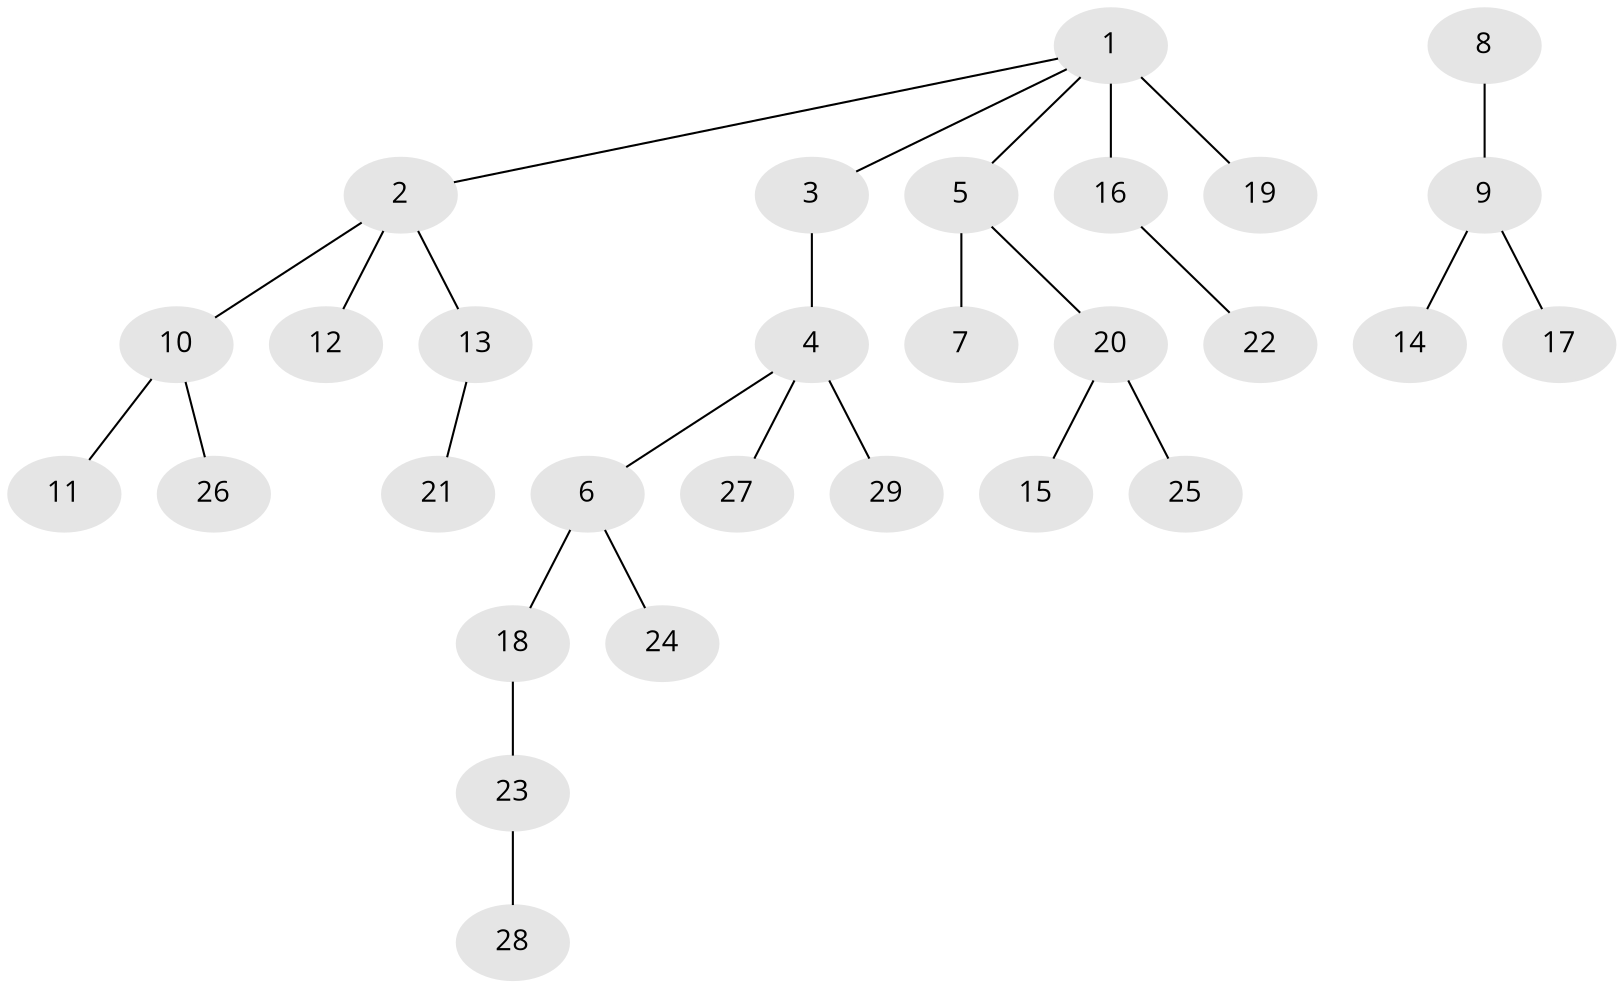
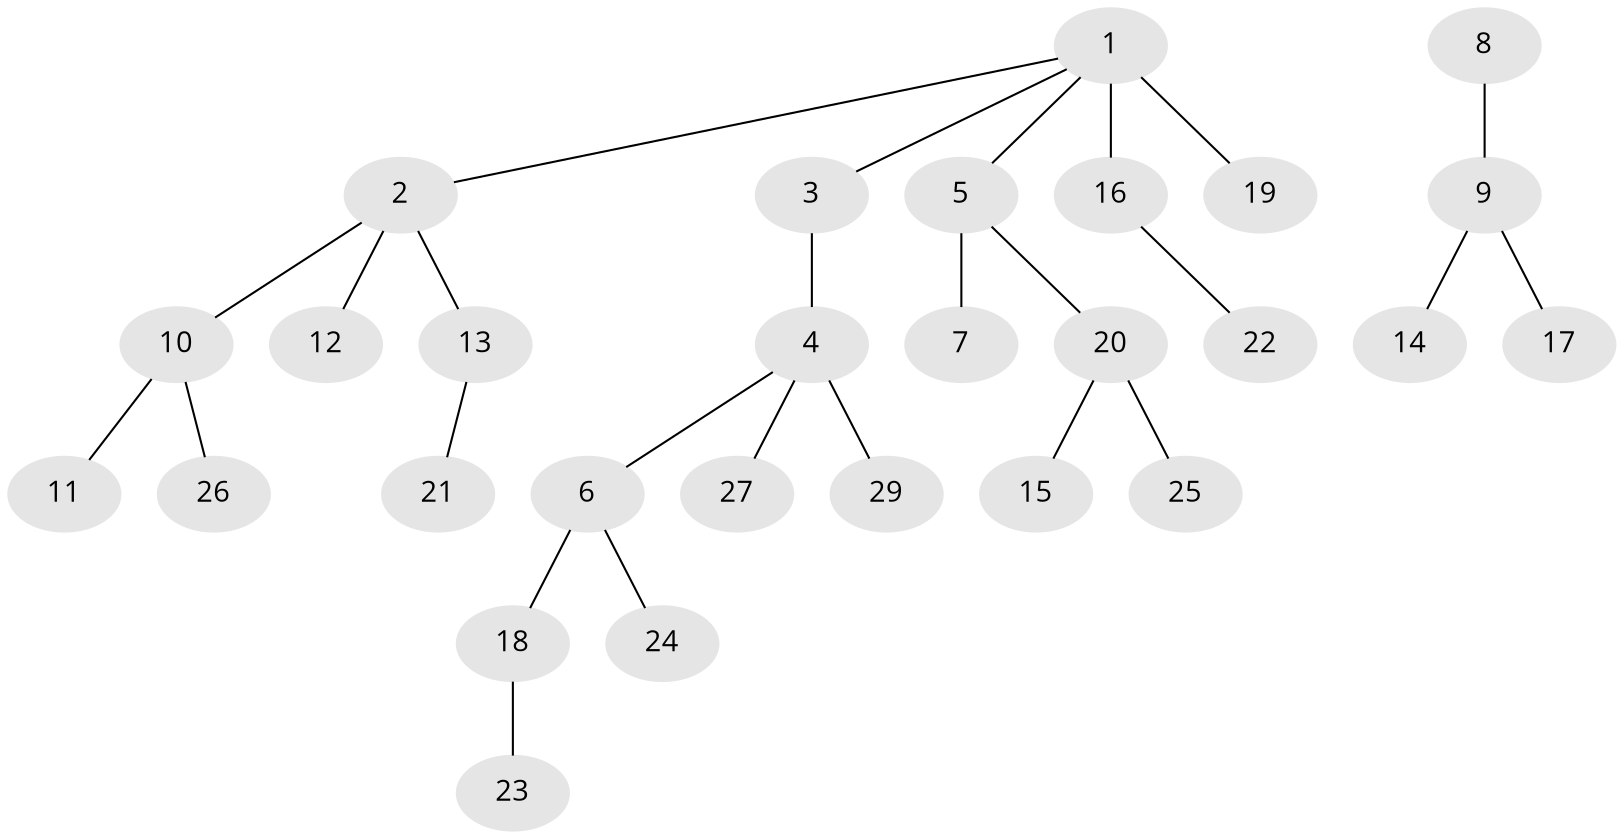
(513, 943) -> none
